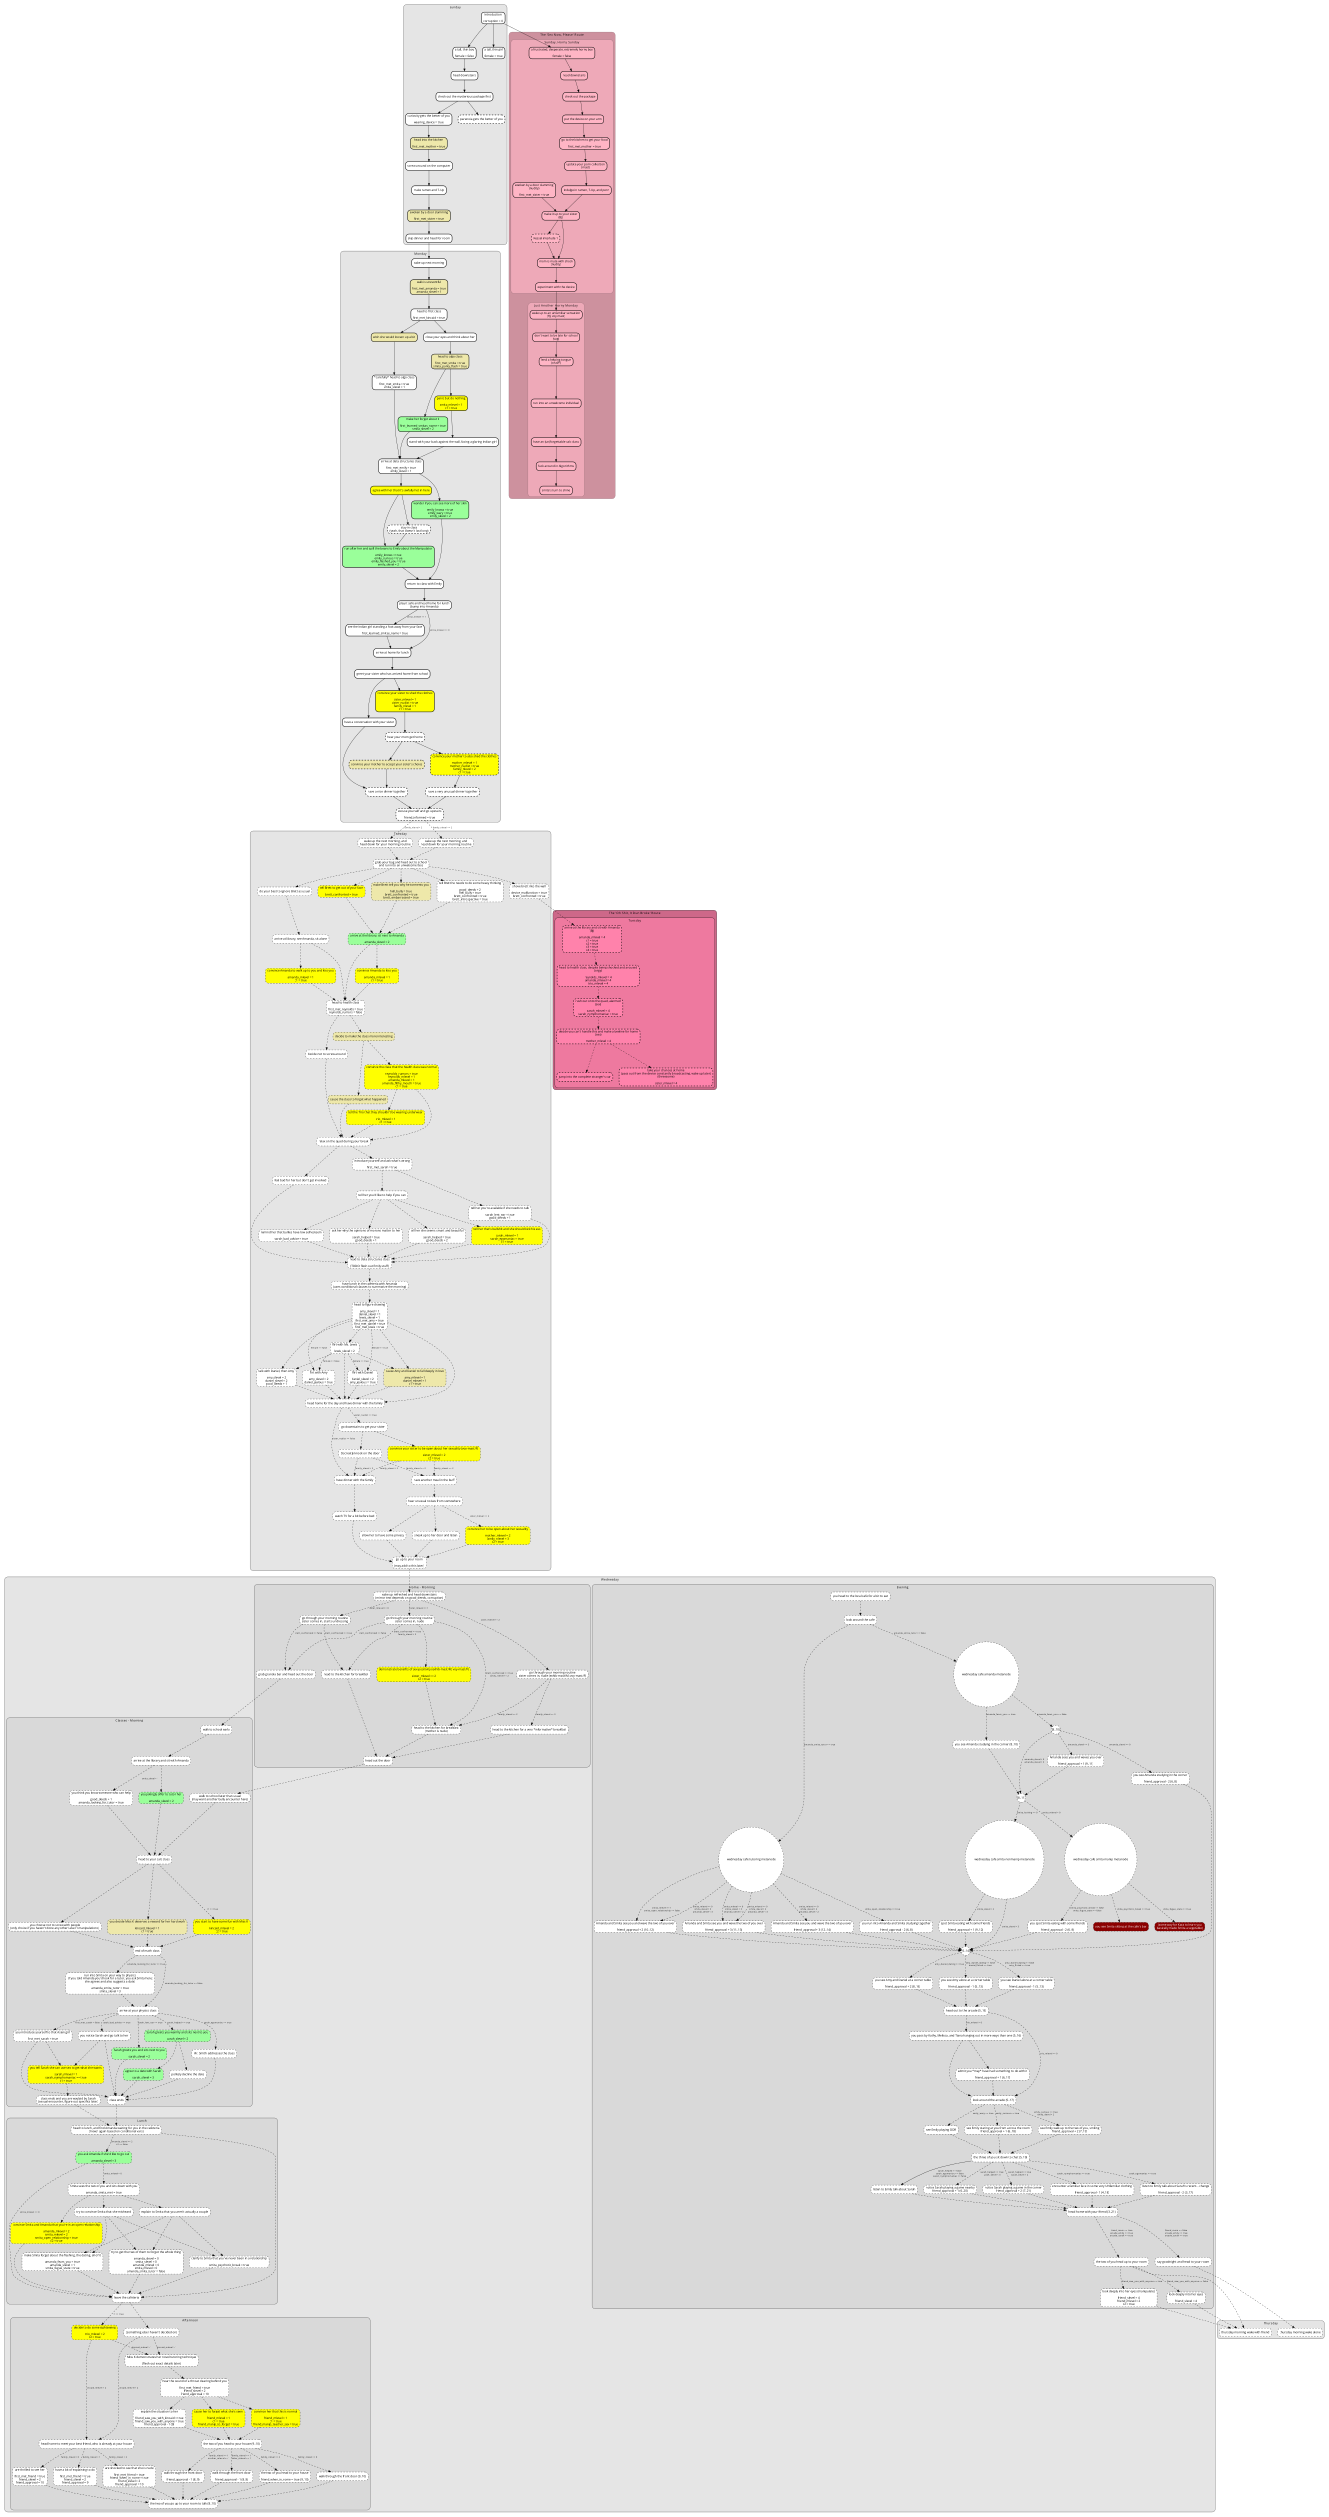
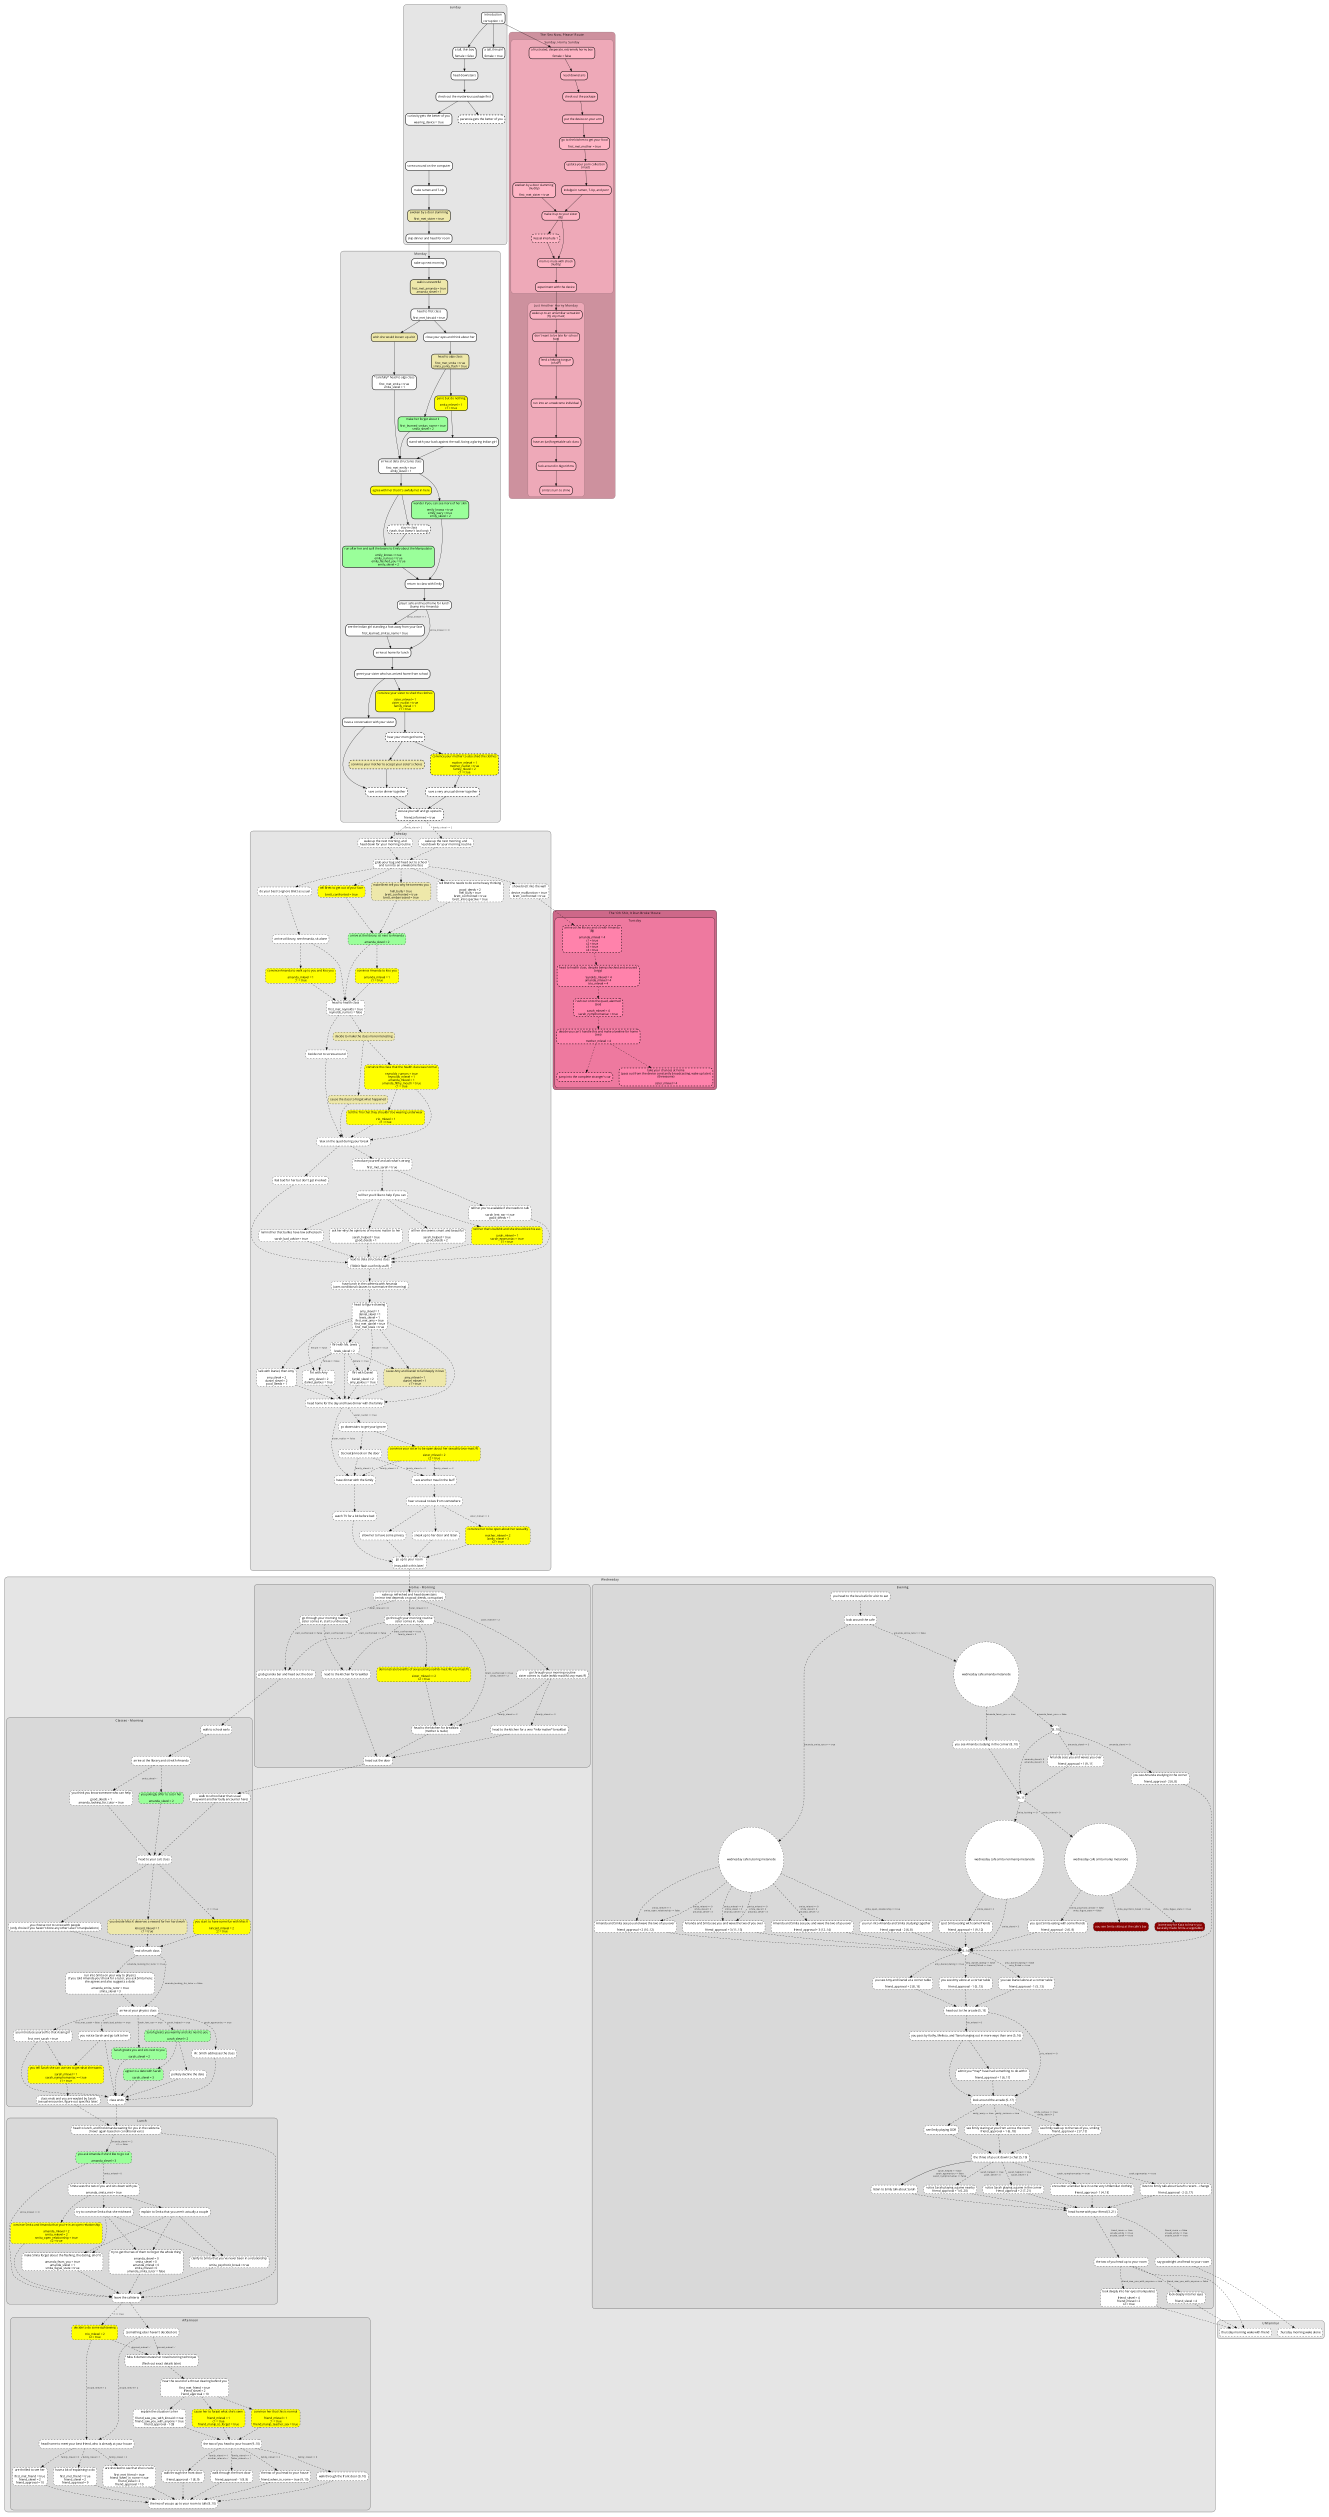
(429, 143) -> none
(363, 1427) -> (363, 1427)
(1271, 2323) -> (1271, 2323)
